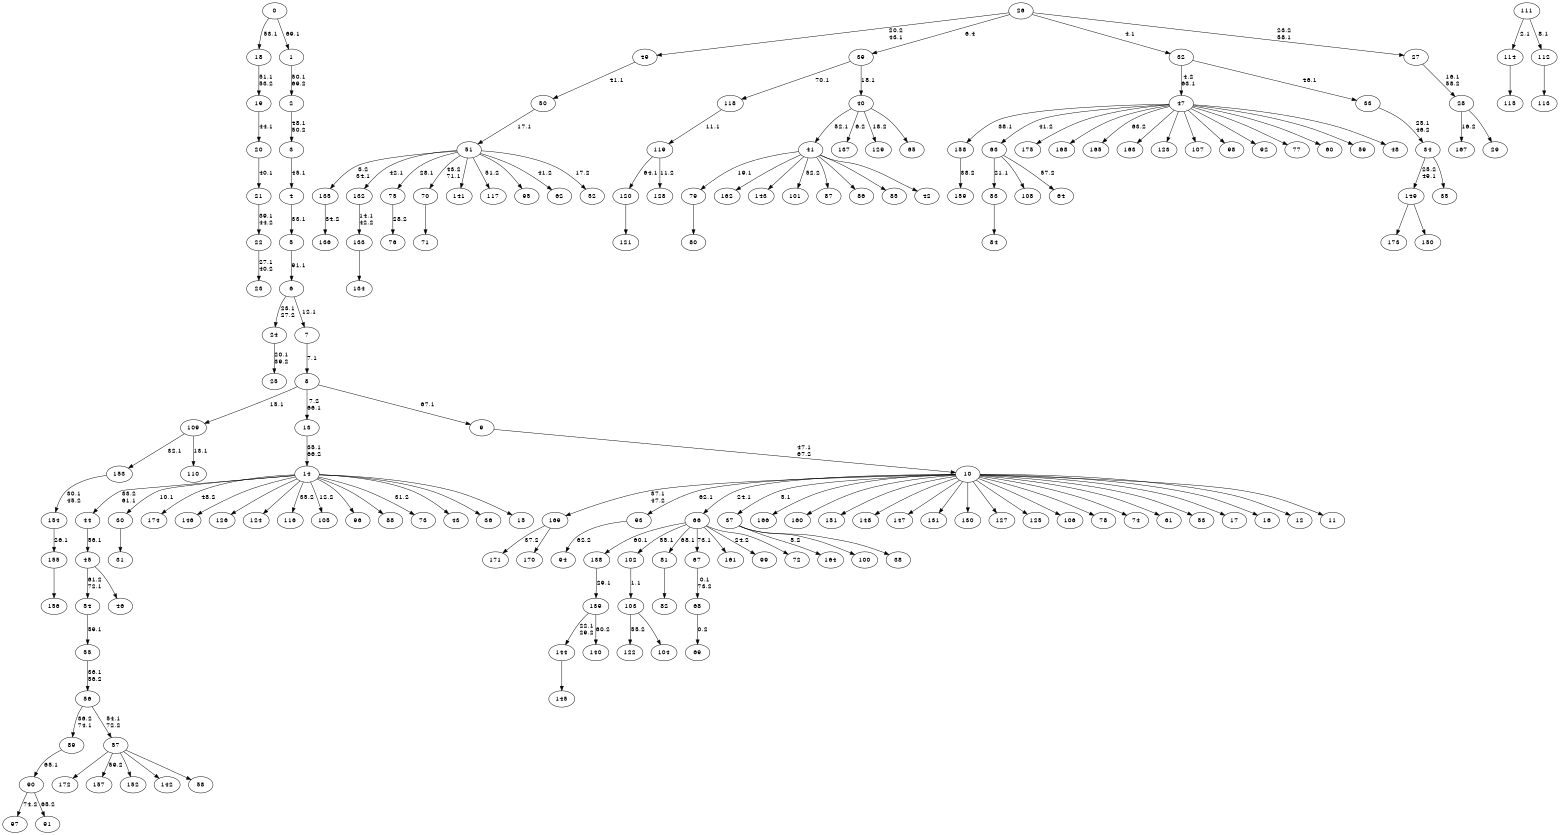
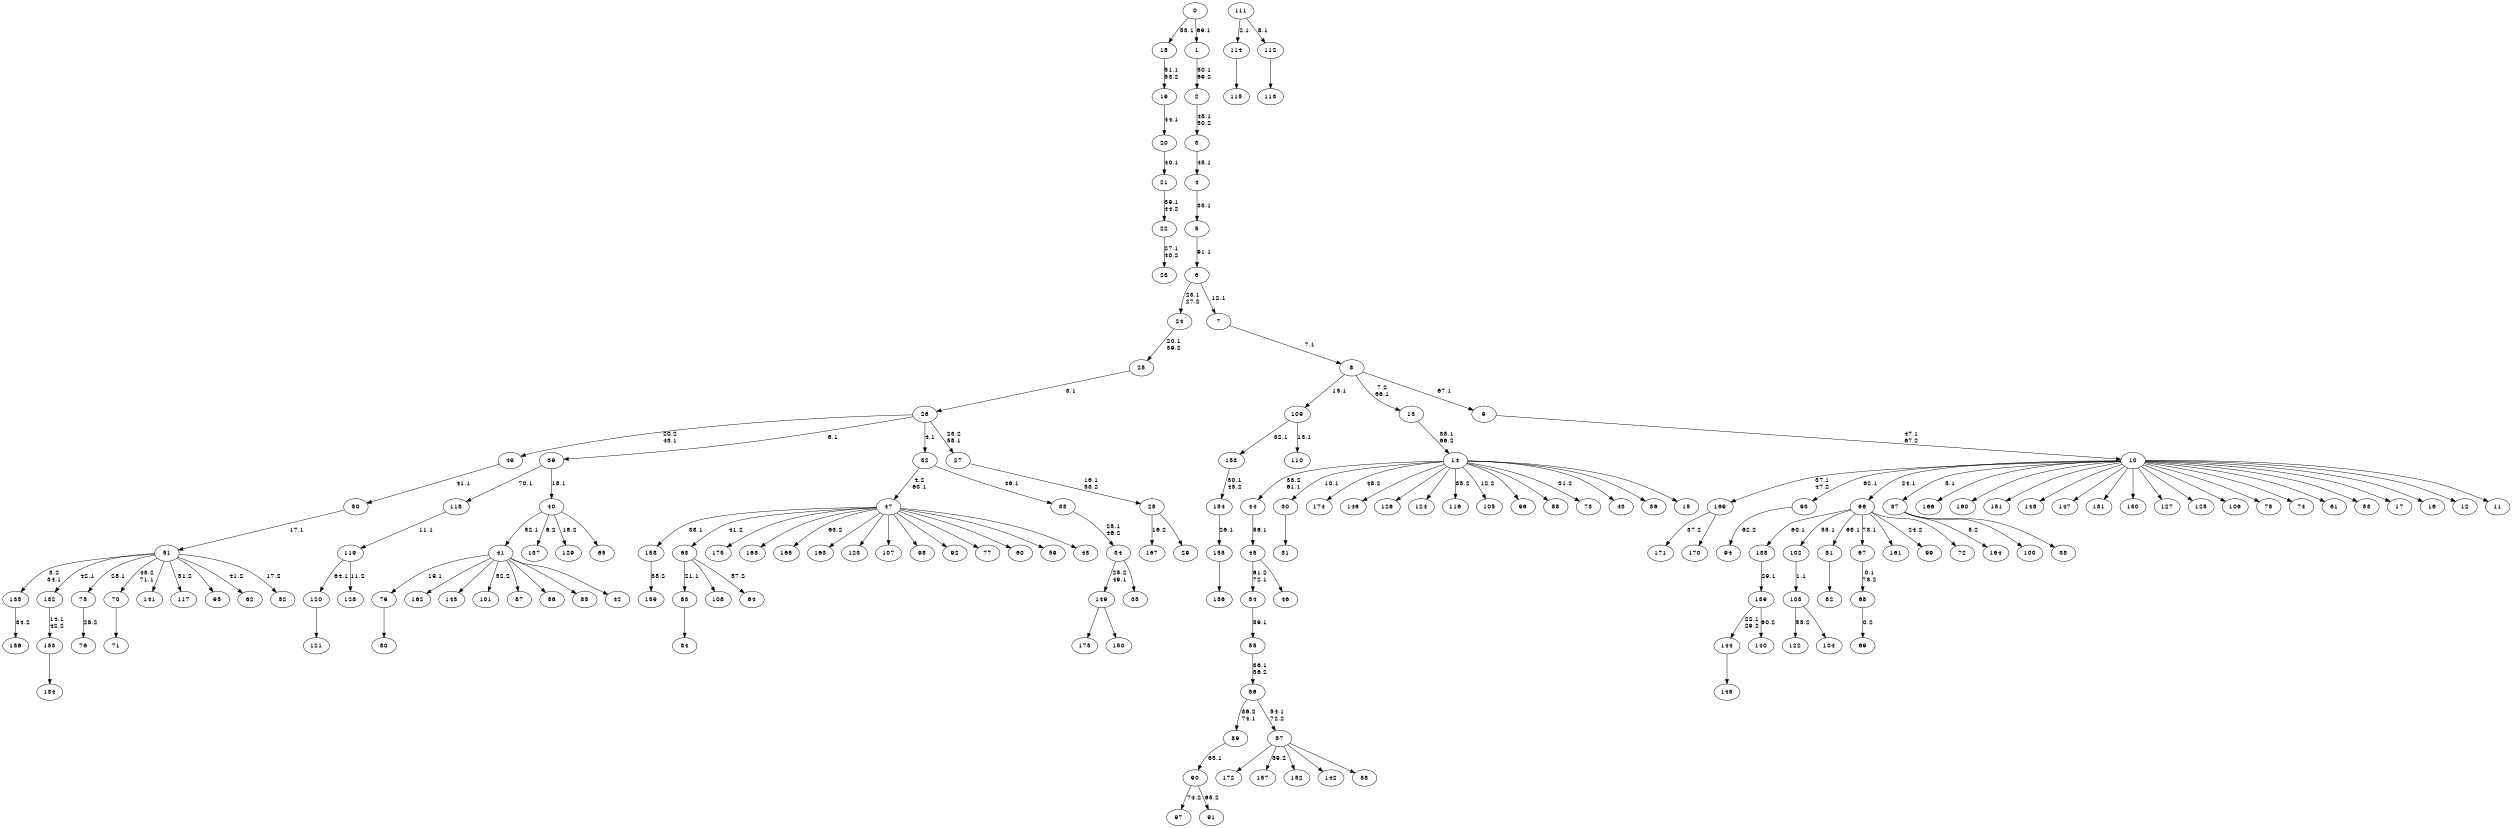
(970, 34) -> (833, 437)
none -> (1036, 391)
